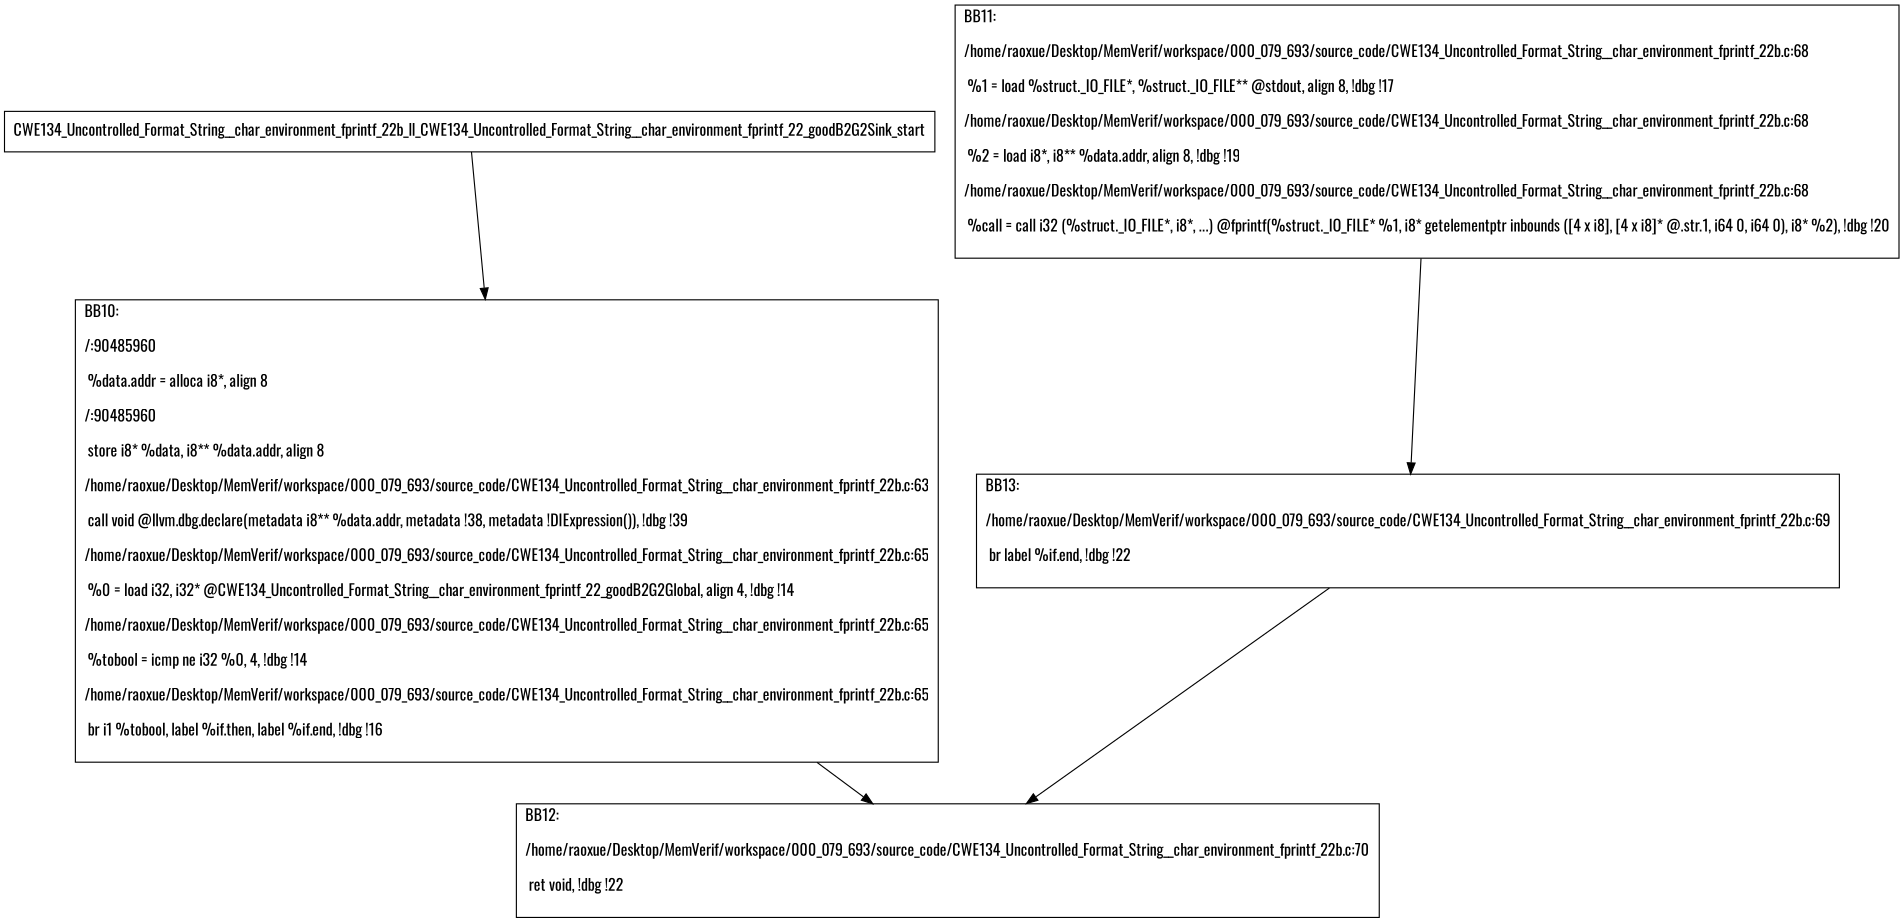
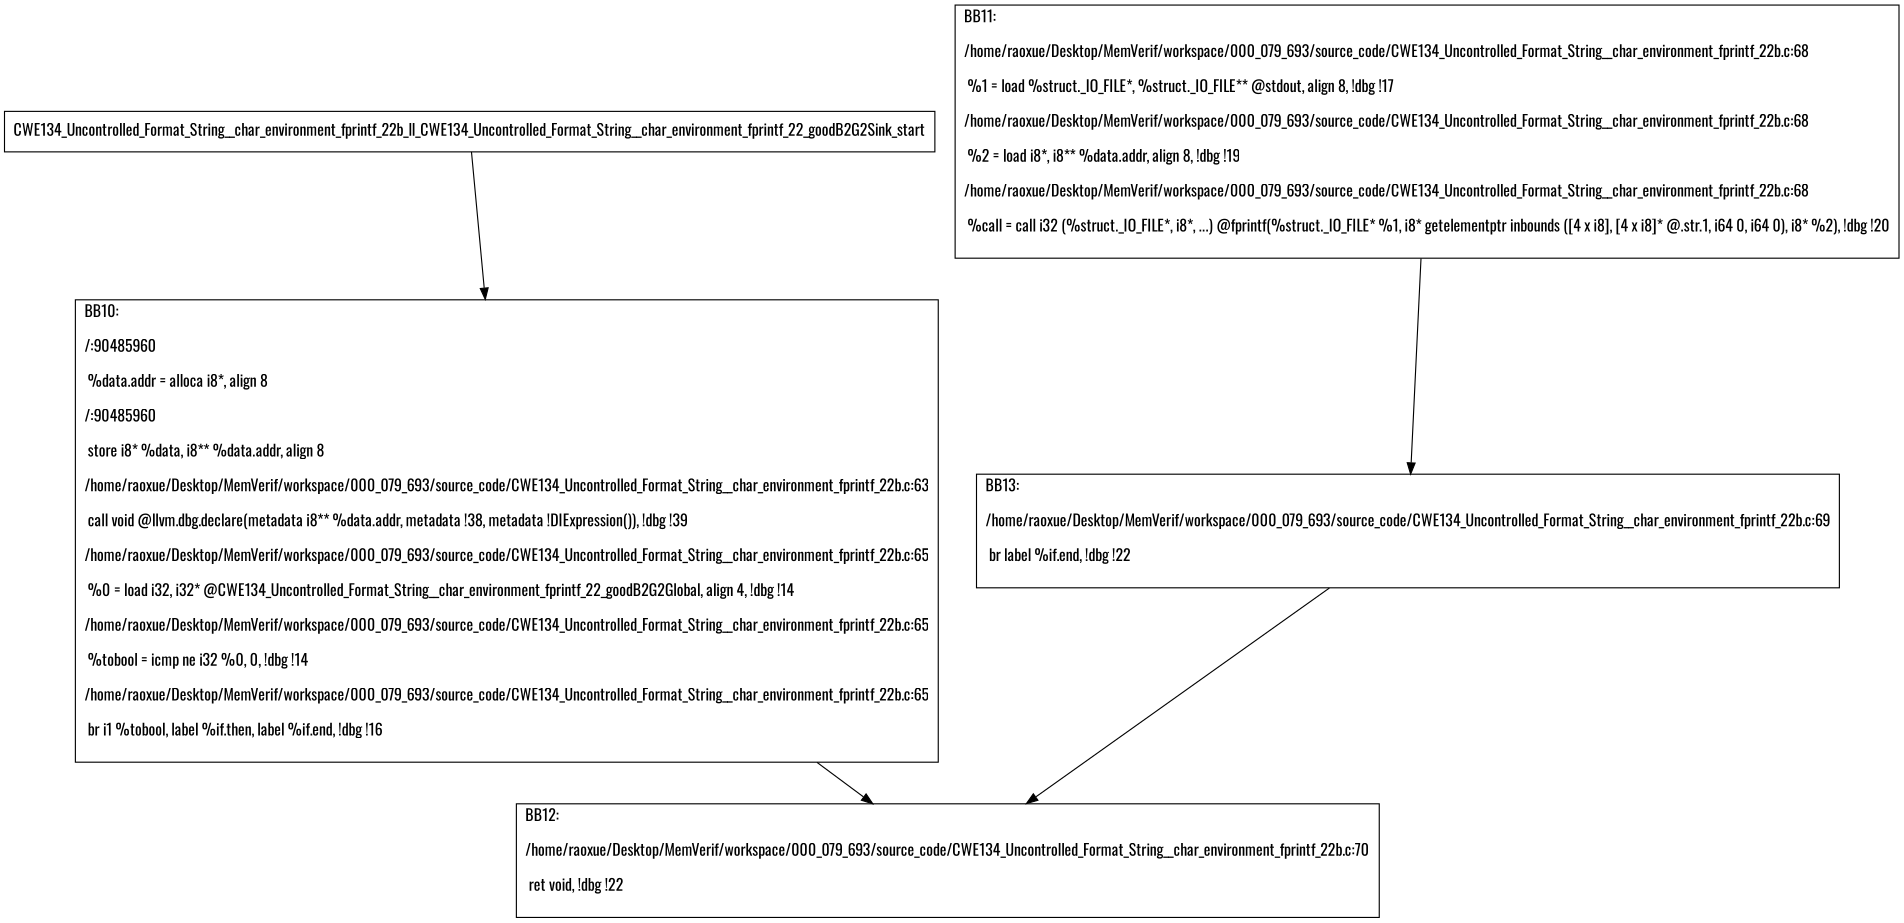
(196, 661) -> (196, 661)
